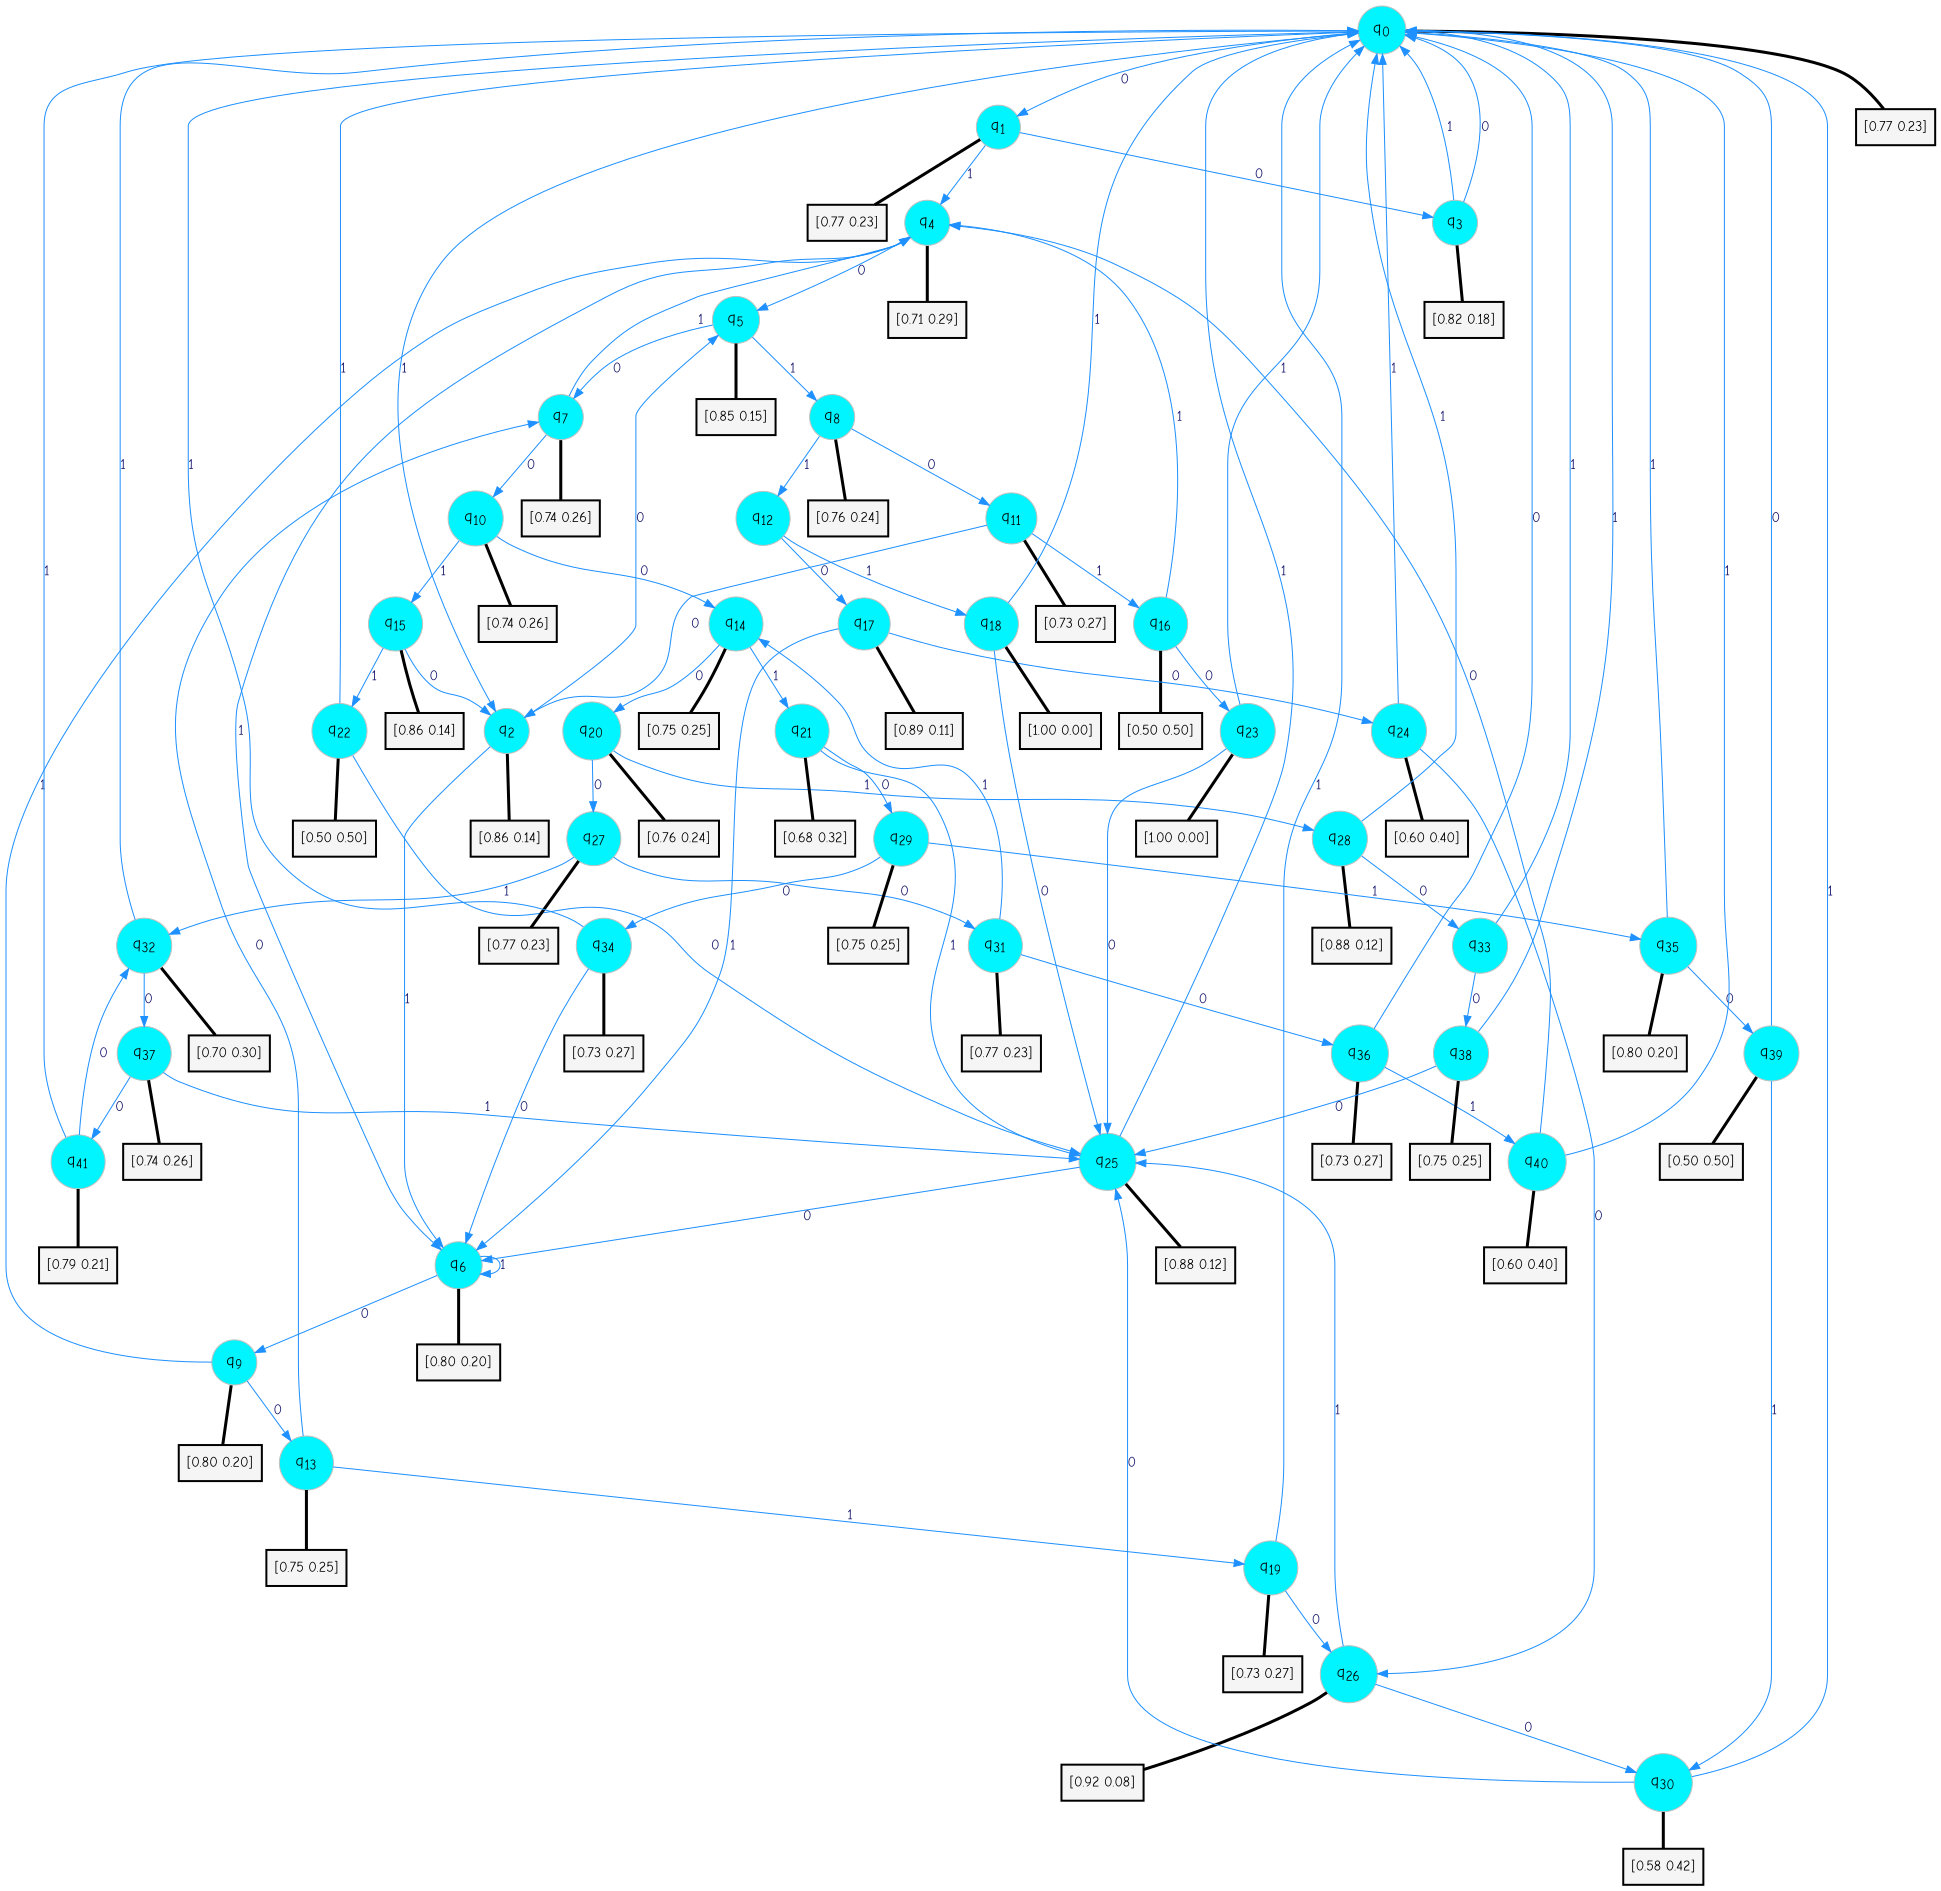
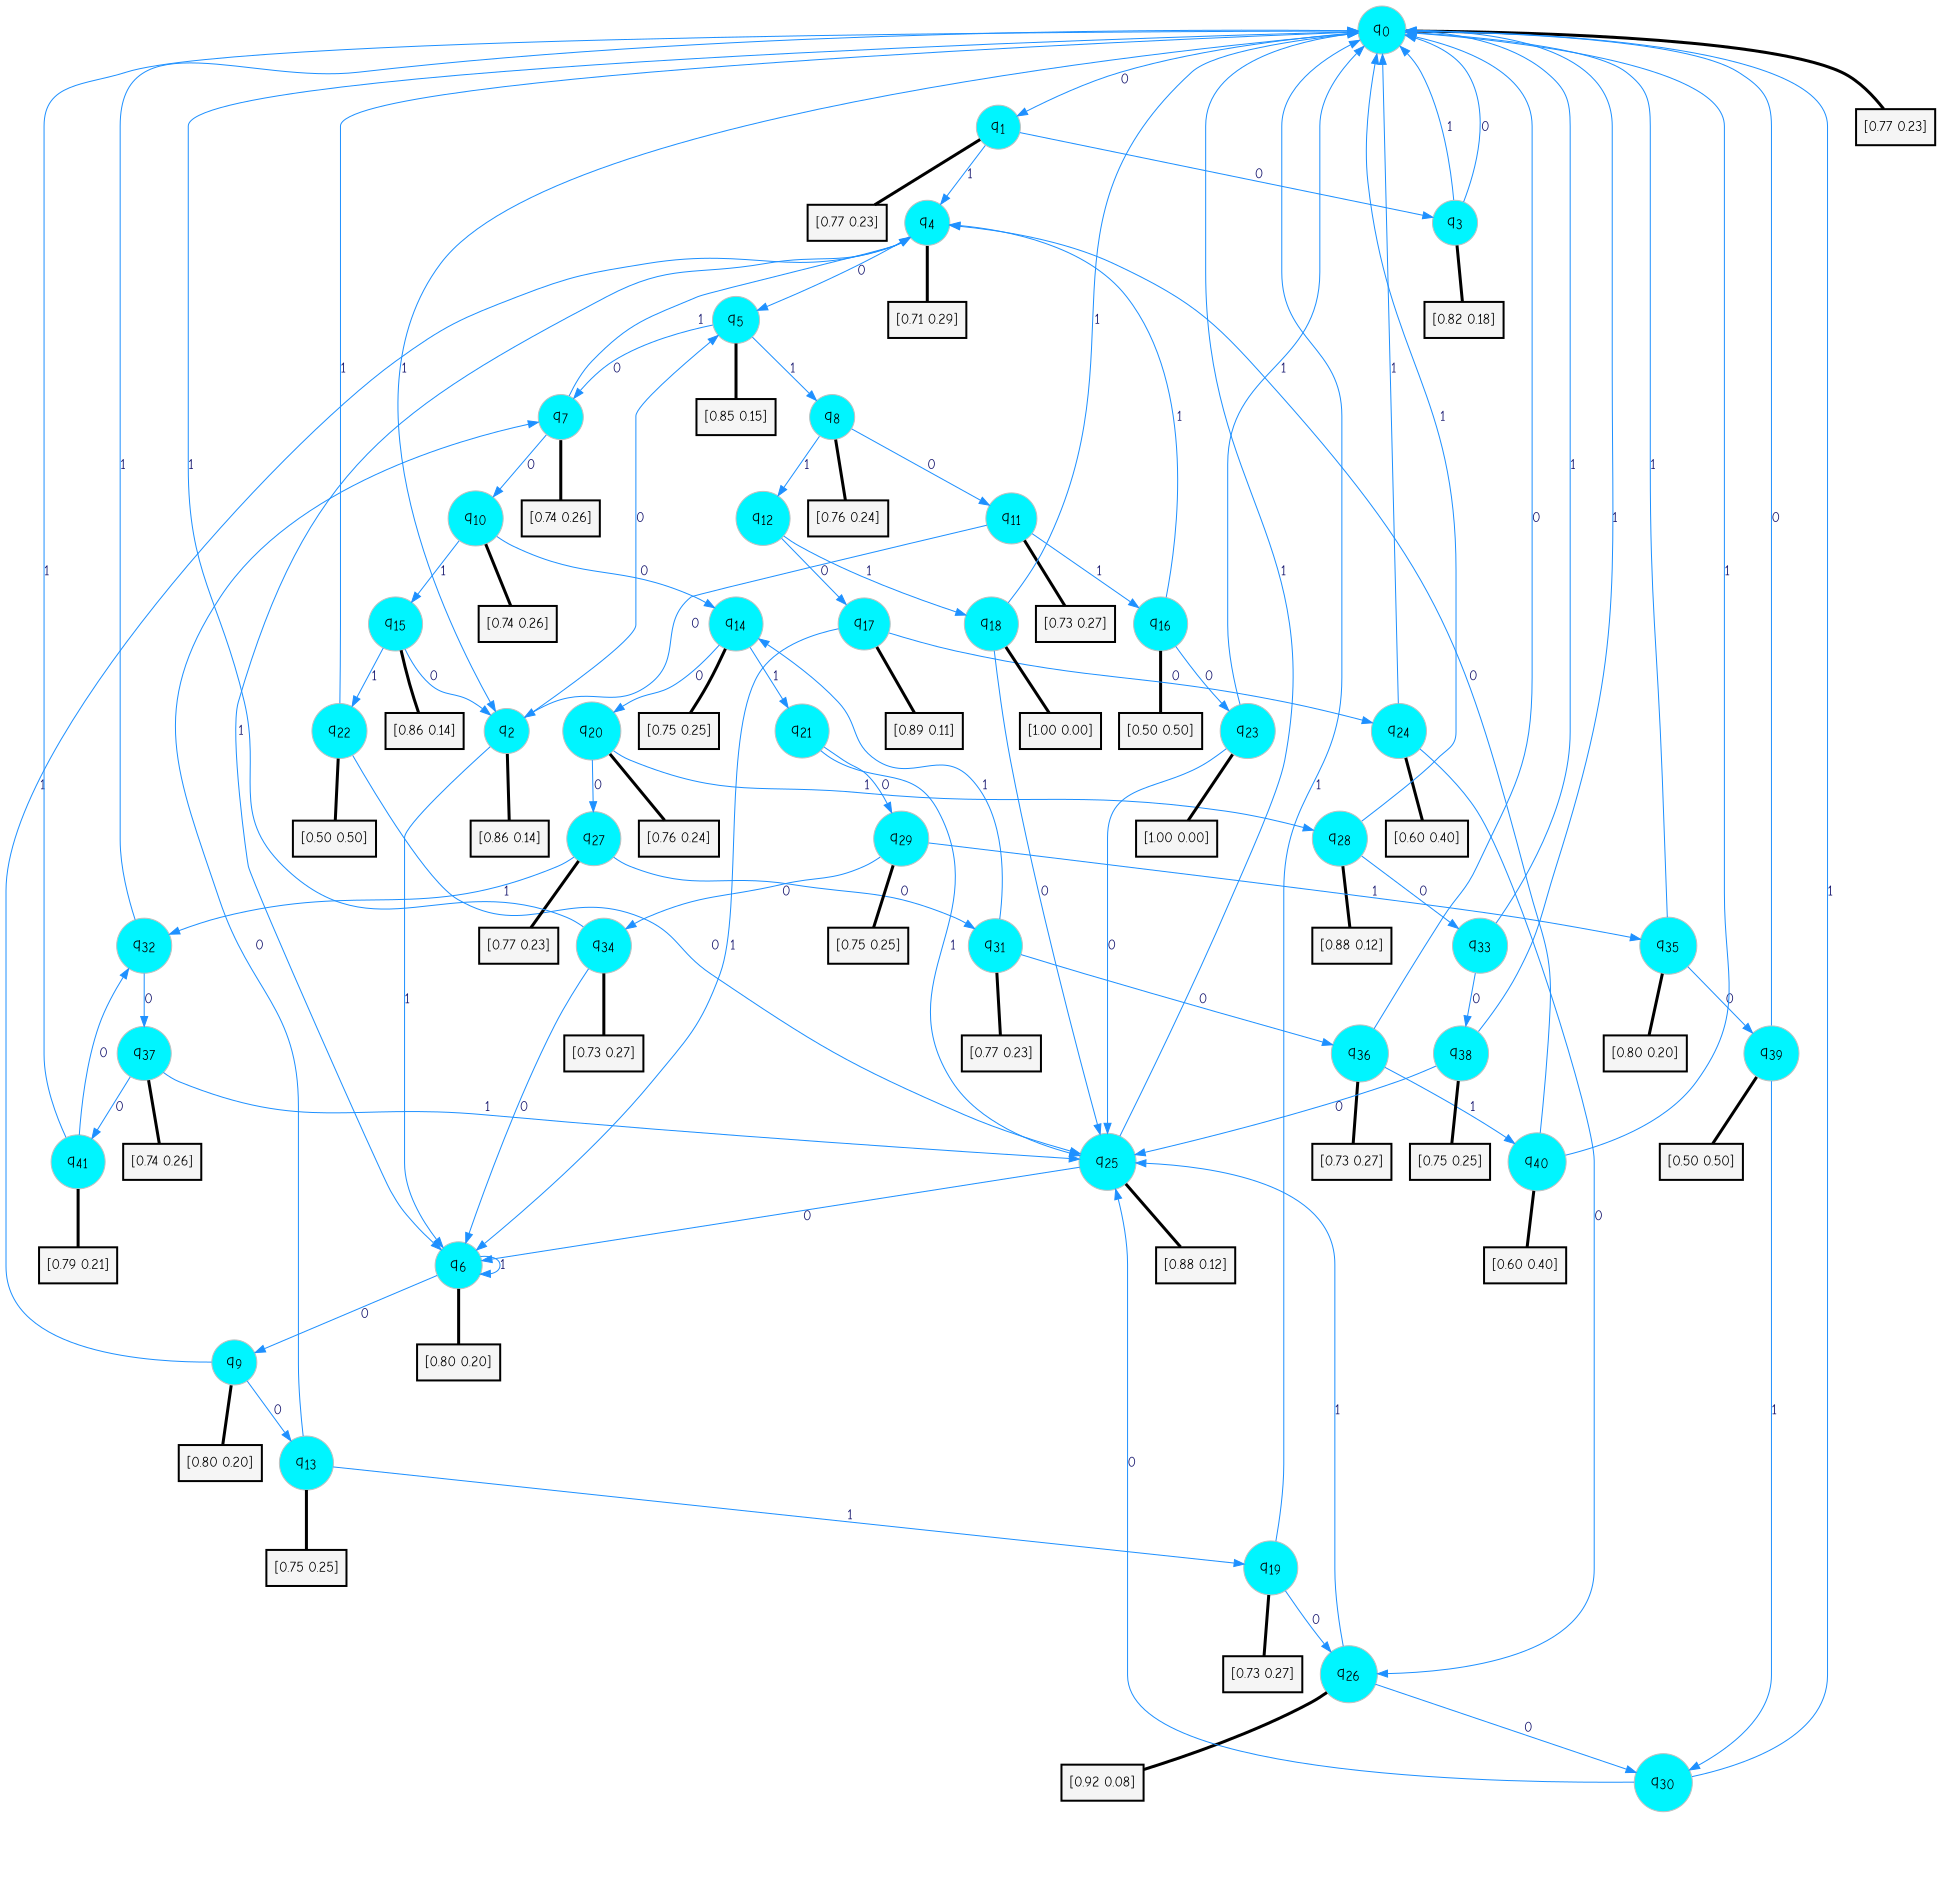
(815, 839) -> none
(229, 1053) -> none
(1663, 1867) -> none
